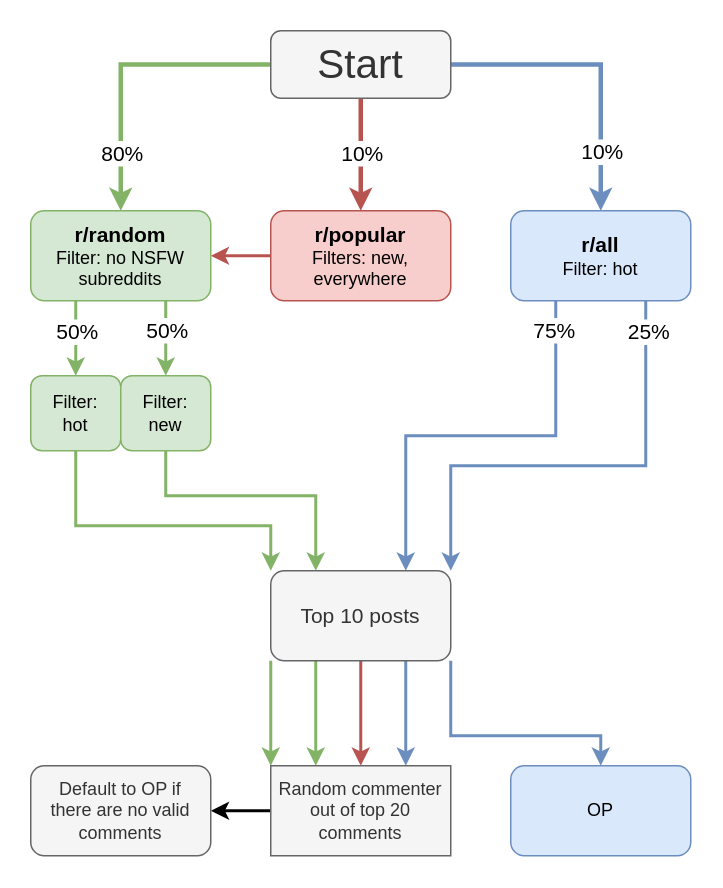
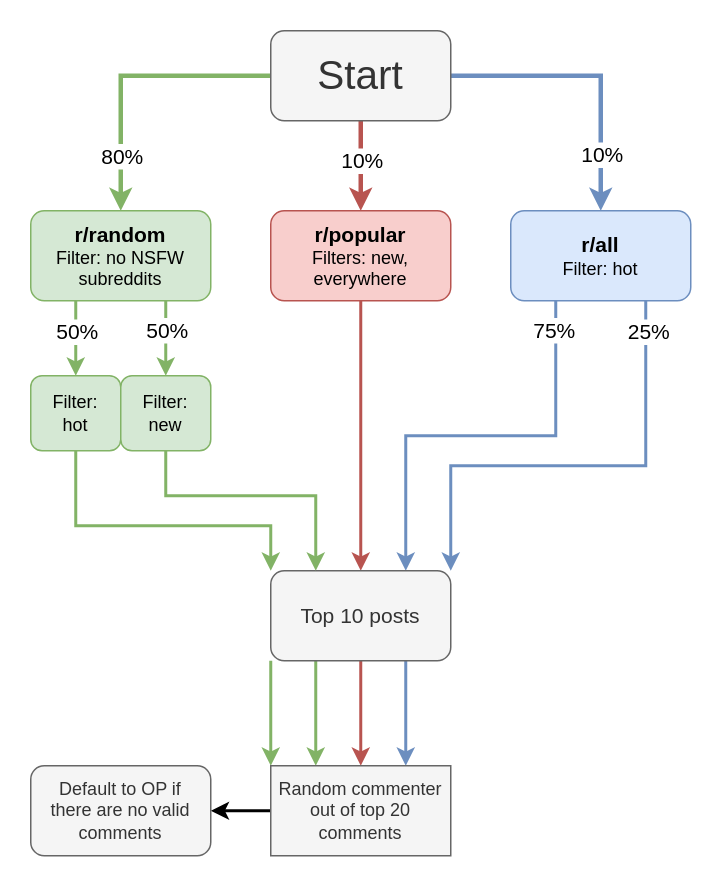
(361, 65) -> (361, 76)
(247, 256) -> (361, 429)
(497, 736) -> none
(601, 811) -> none
